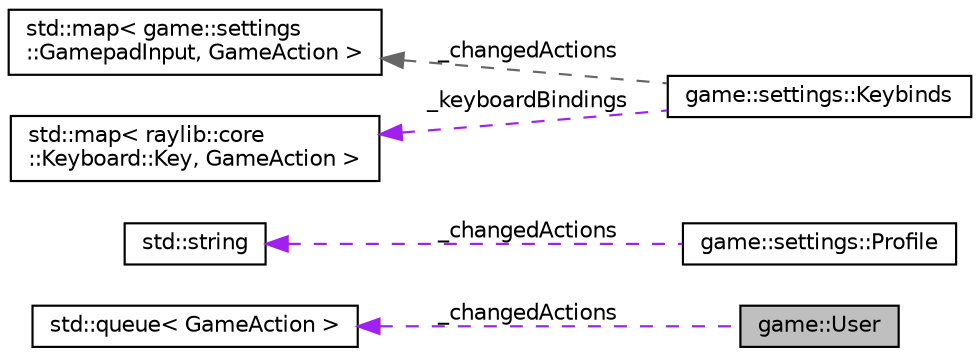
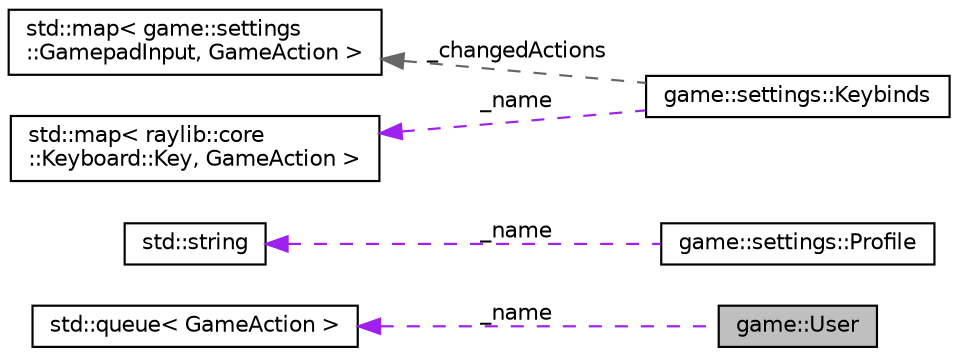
(525, 102) -> (514, 102)
(525, 232) -> (514, 232)
(525, 314) -> (514, 314)
